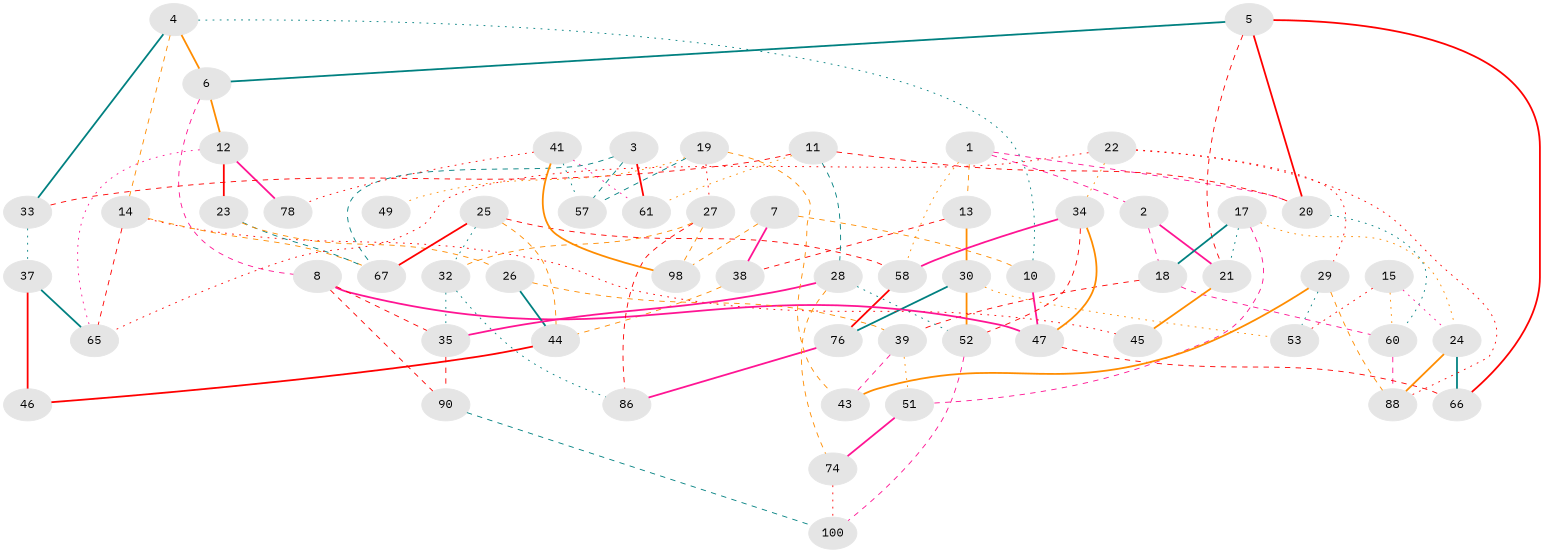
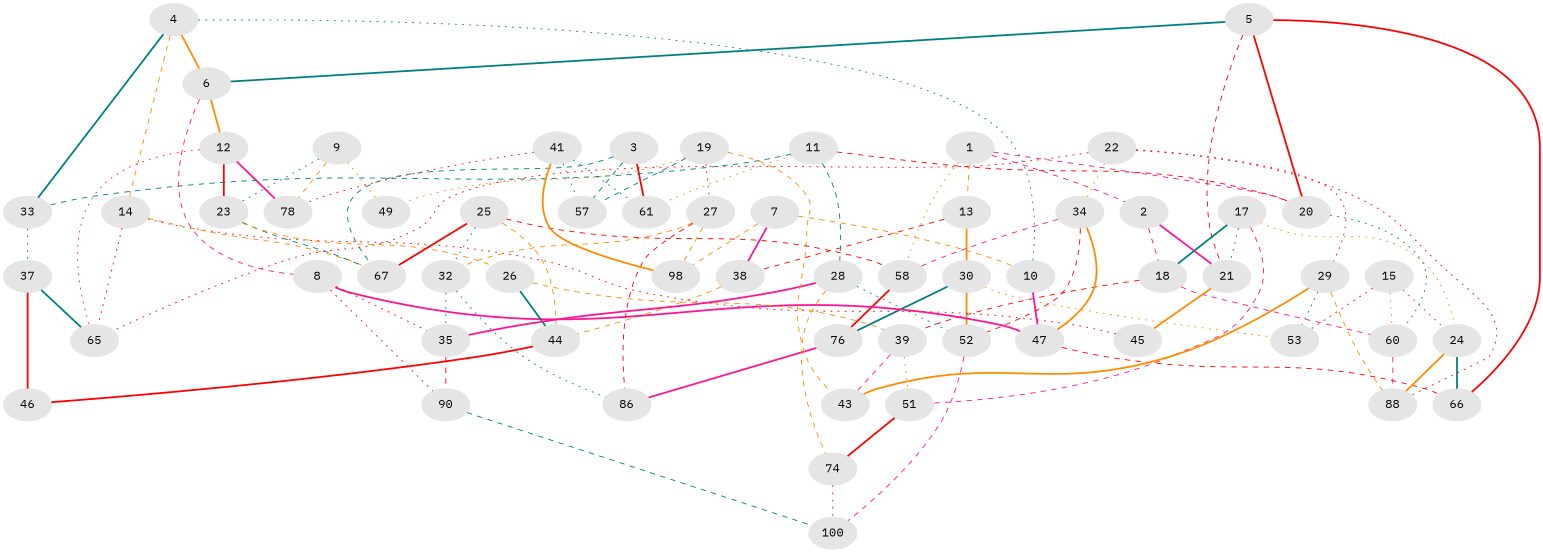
none -> (337, 148)
(420, 179) -> (420, 179)
(610, 186) -> (610, 186)
(989, 241) -> (989, 241)
(110, 276) -> (110, 276)
(382, 308) -> (382, 308)
(382, 341) -> (382, 341)
(871, 437) -> (871, 437)
